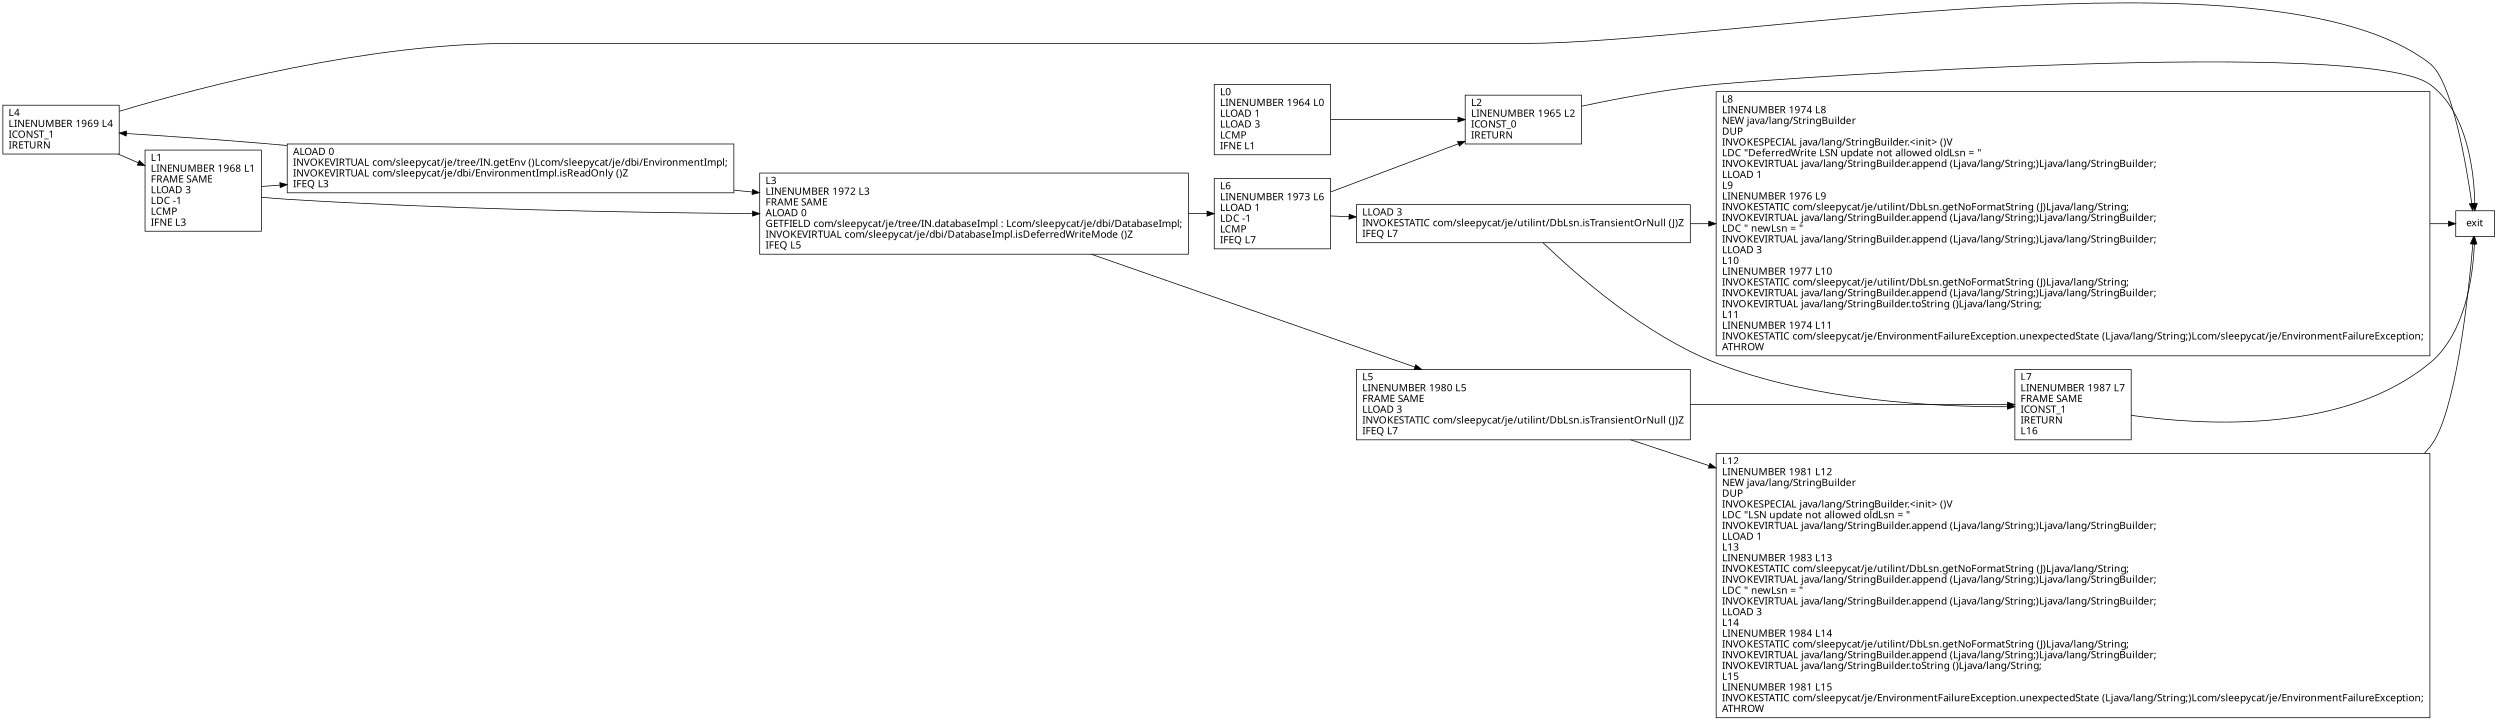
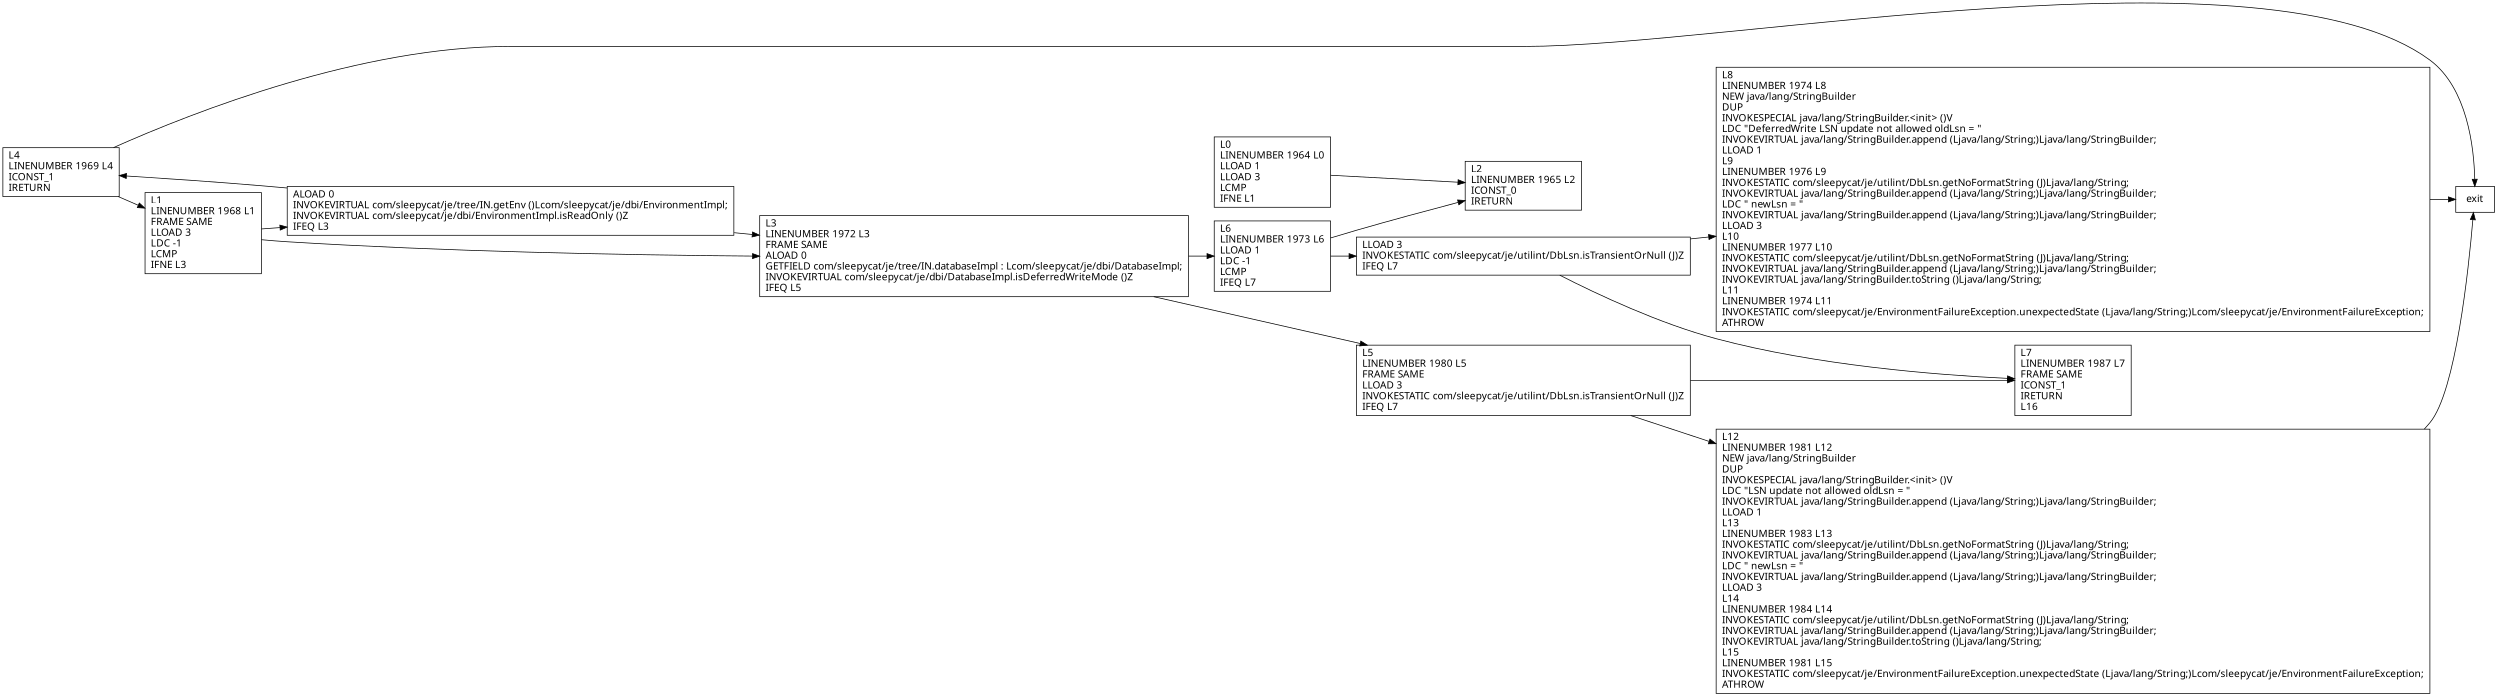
(2071, 64) -> none
(2350, 404) -> none
